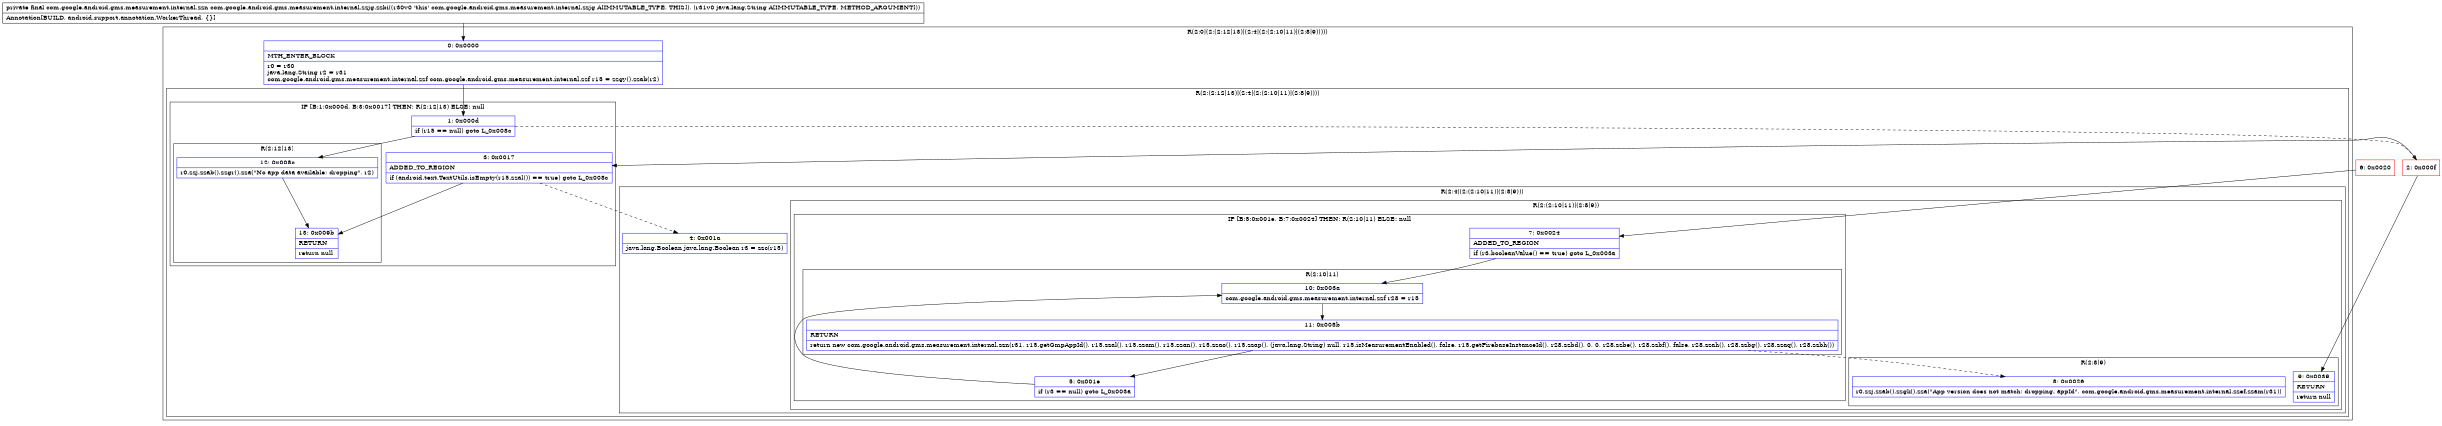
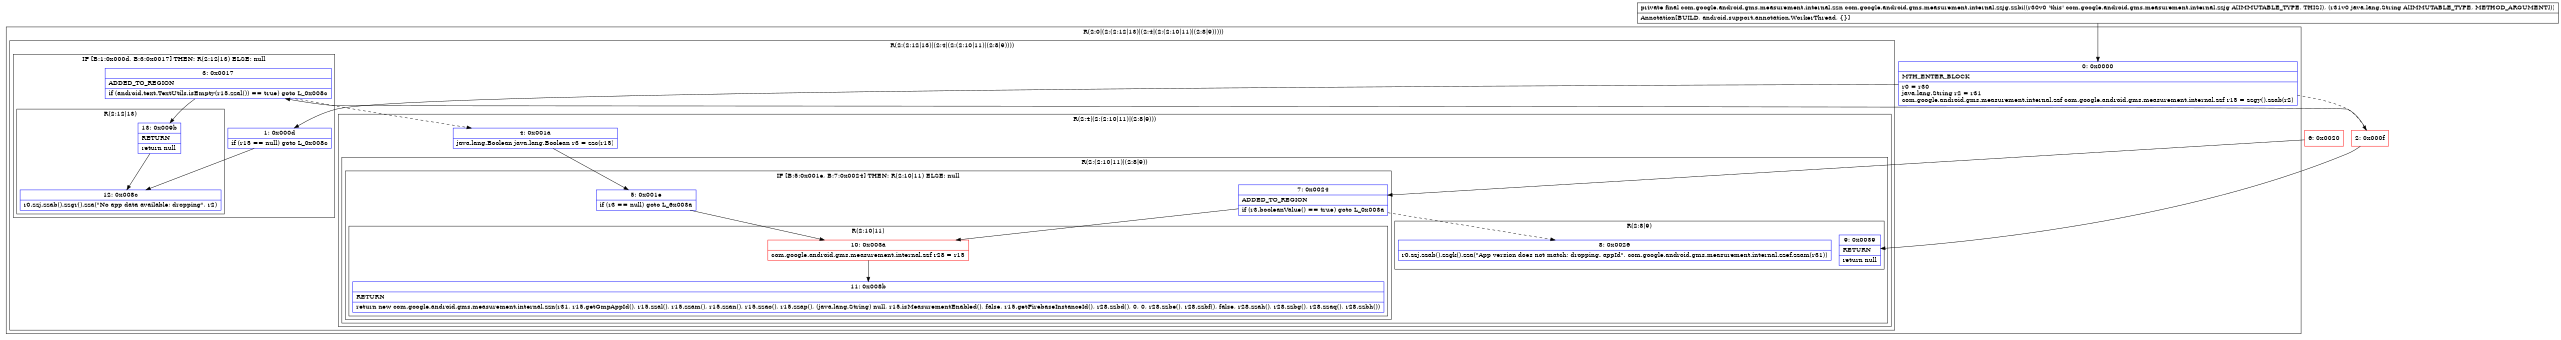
(1467, 127) -> (2335, 104)
(295, 201) -> (140, 170)
(1322, 293) -> (868, 250)
(1881, 361) -> (1469, 226)
(1194, 363) -> (589, 168)
(1085, 392) -> (646, 205)
